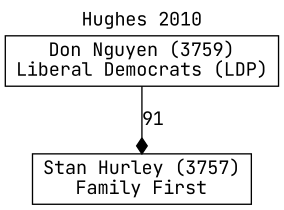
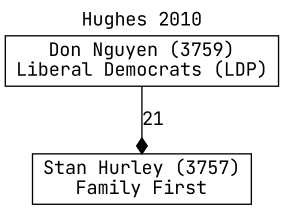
(153, 120) -> (153, 120)
